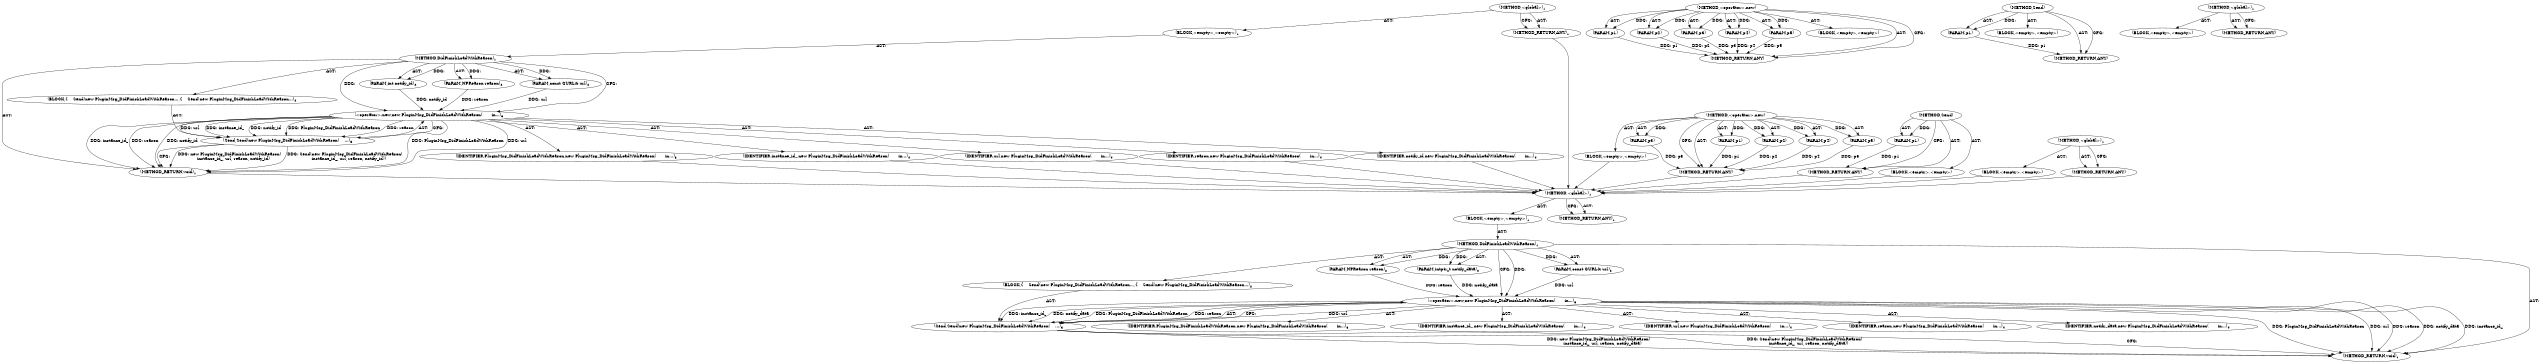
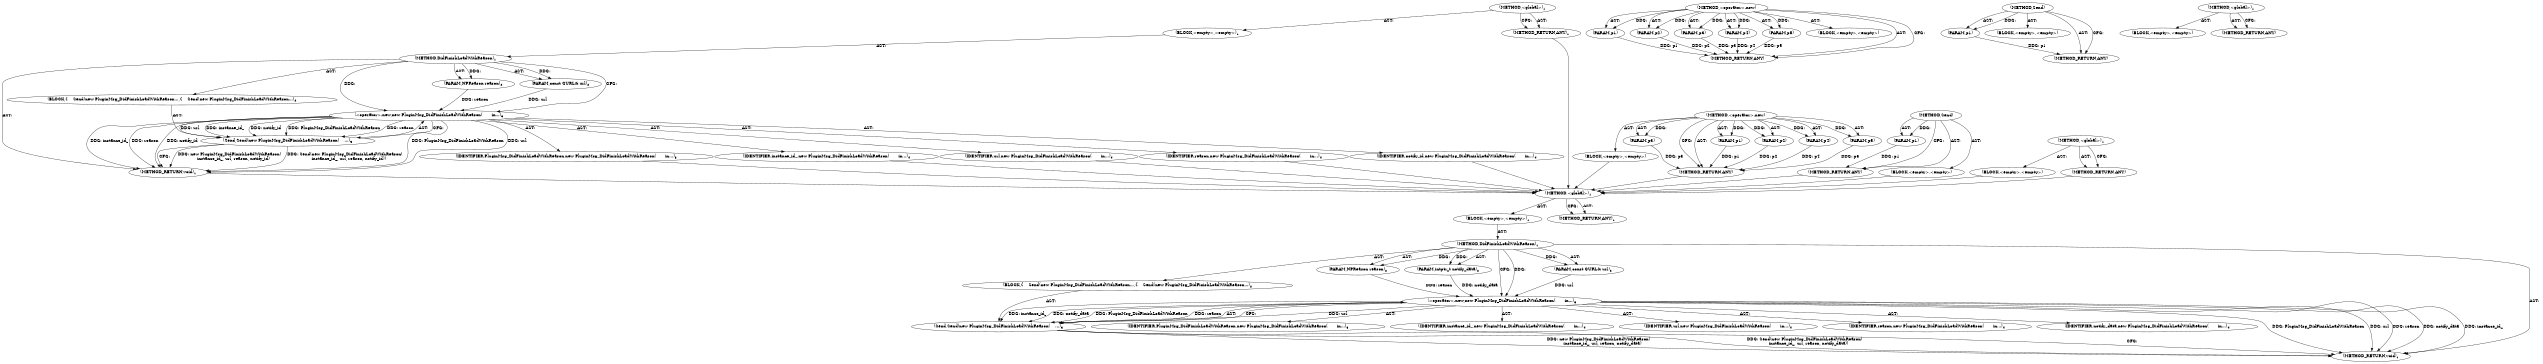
(393, 84) -> none
